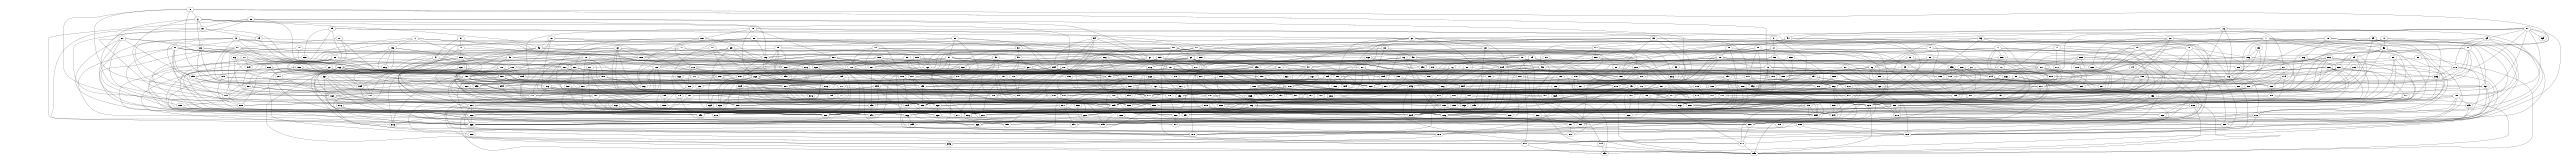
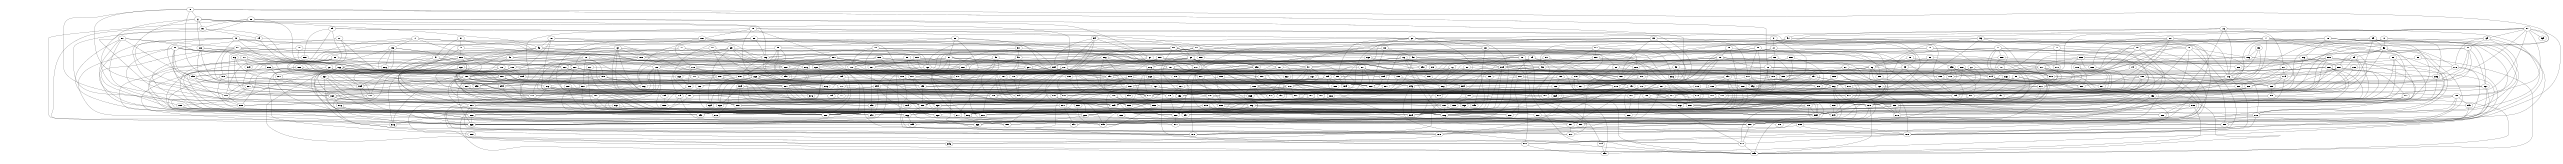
(1454, 96) -> none
